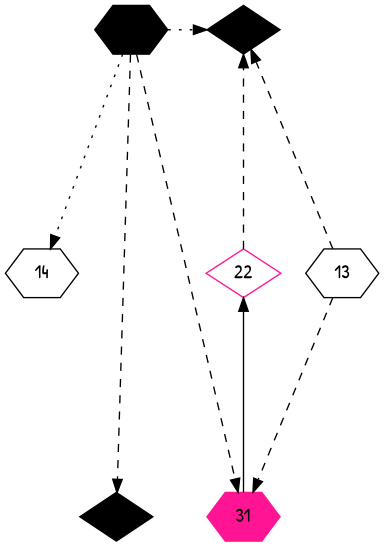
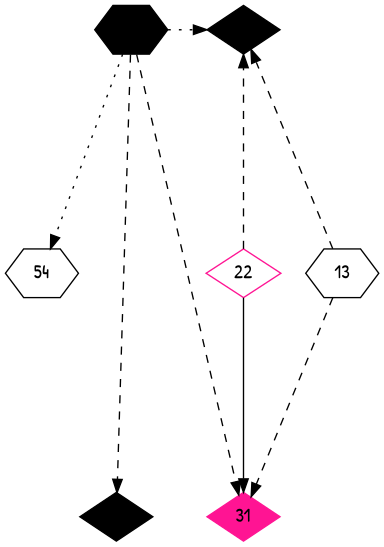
(42, 273) -> (42, 273)
(244, 402) -> (244, 388)
(244, 517) -> (244, 517)
